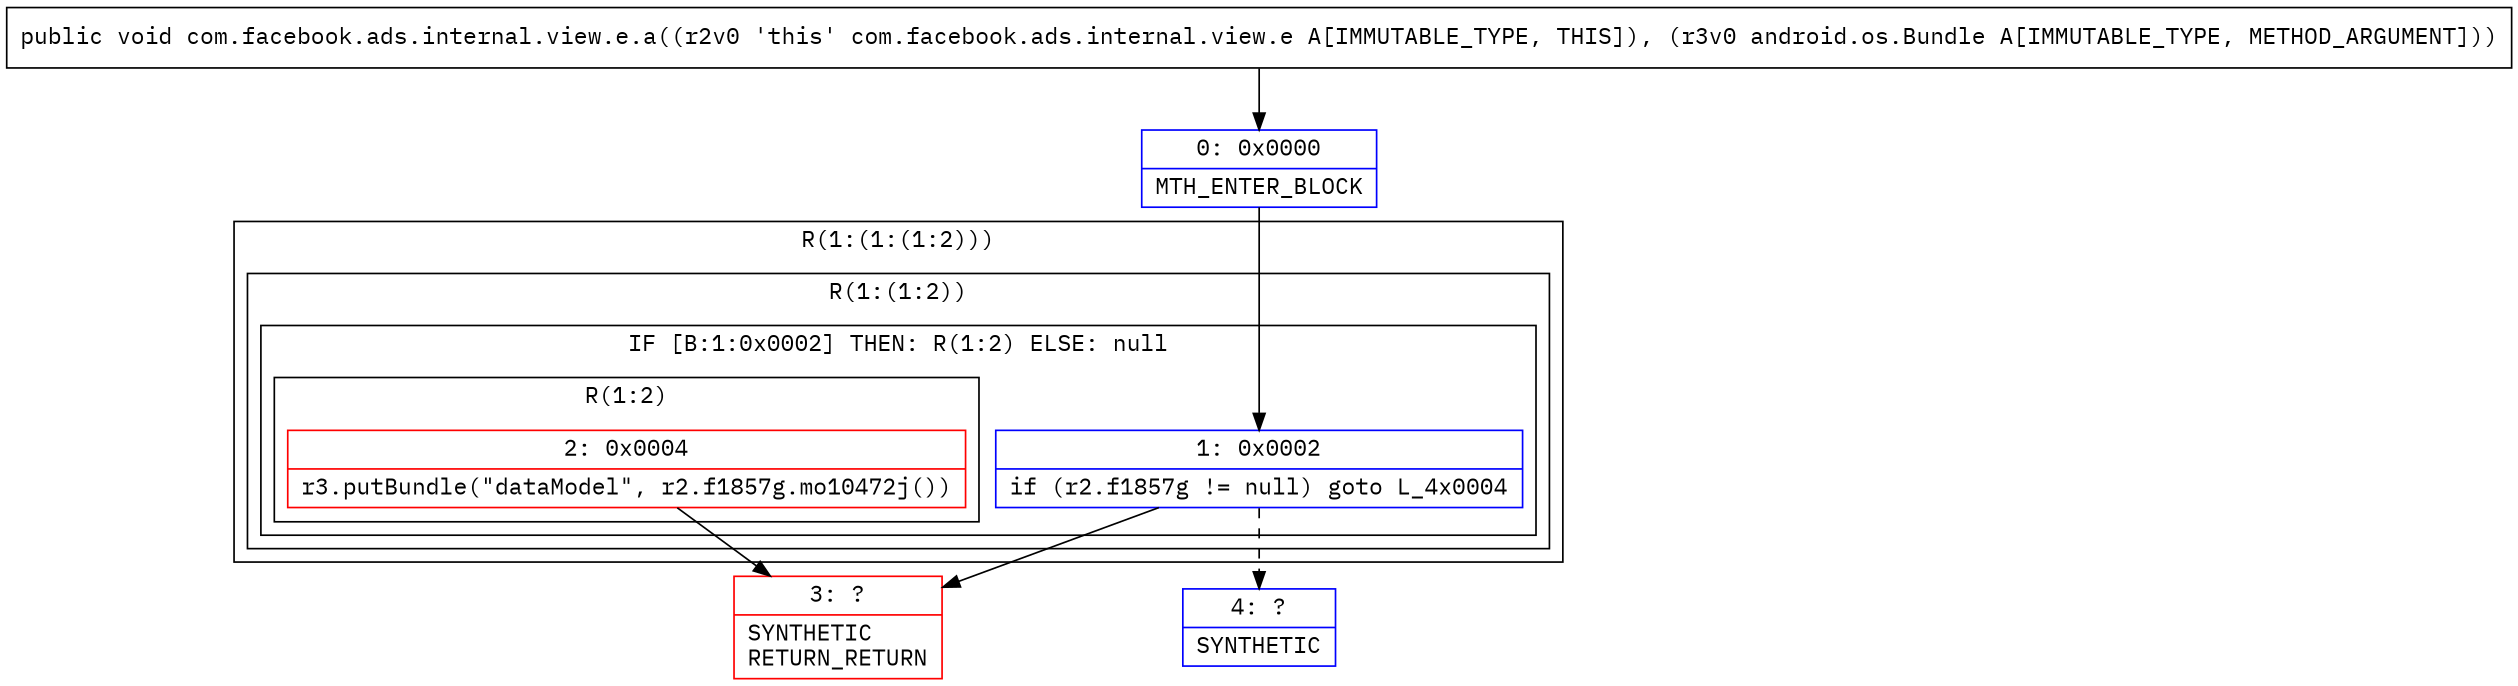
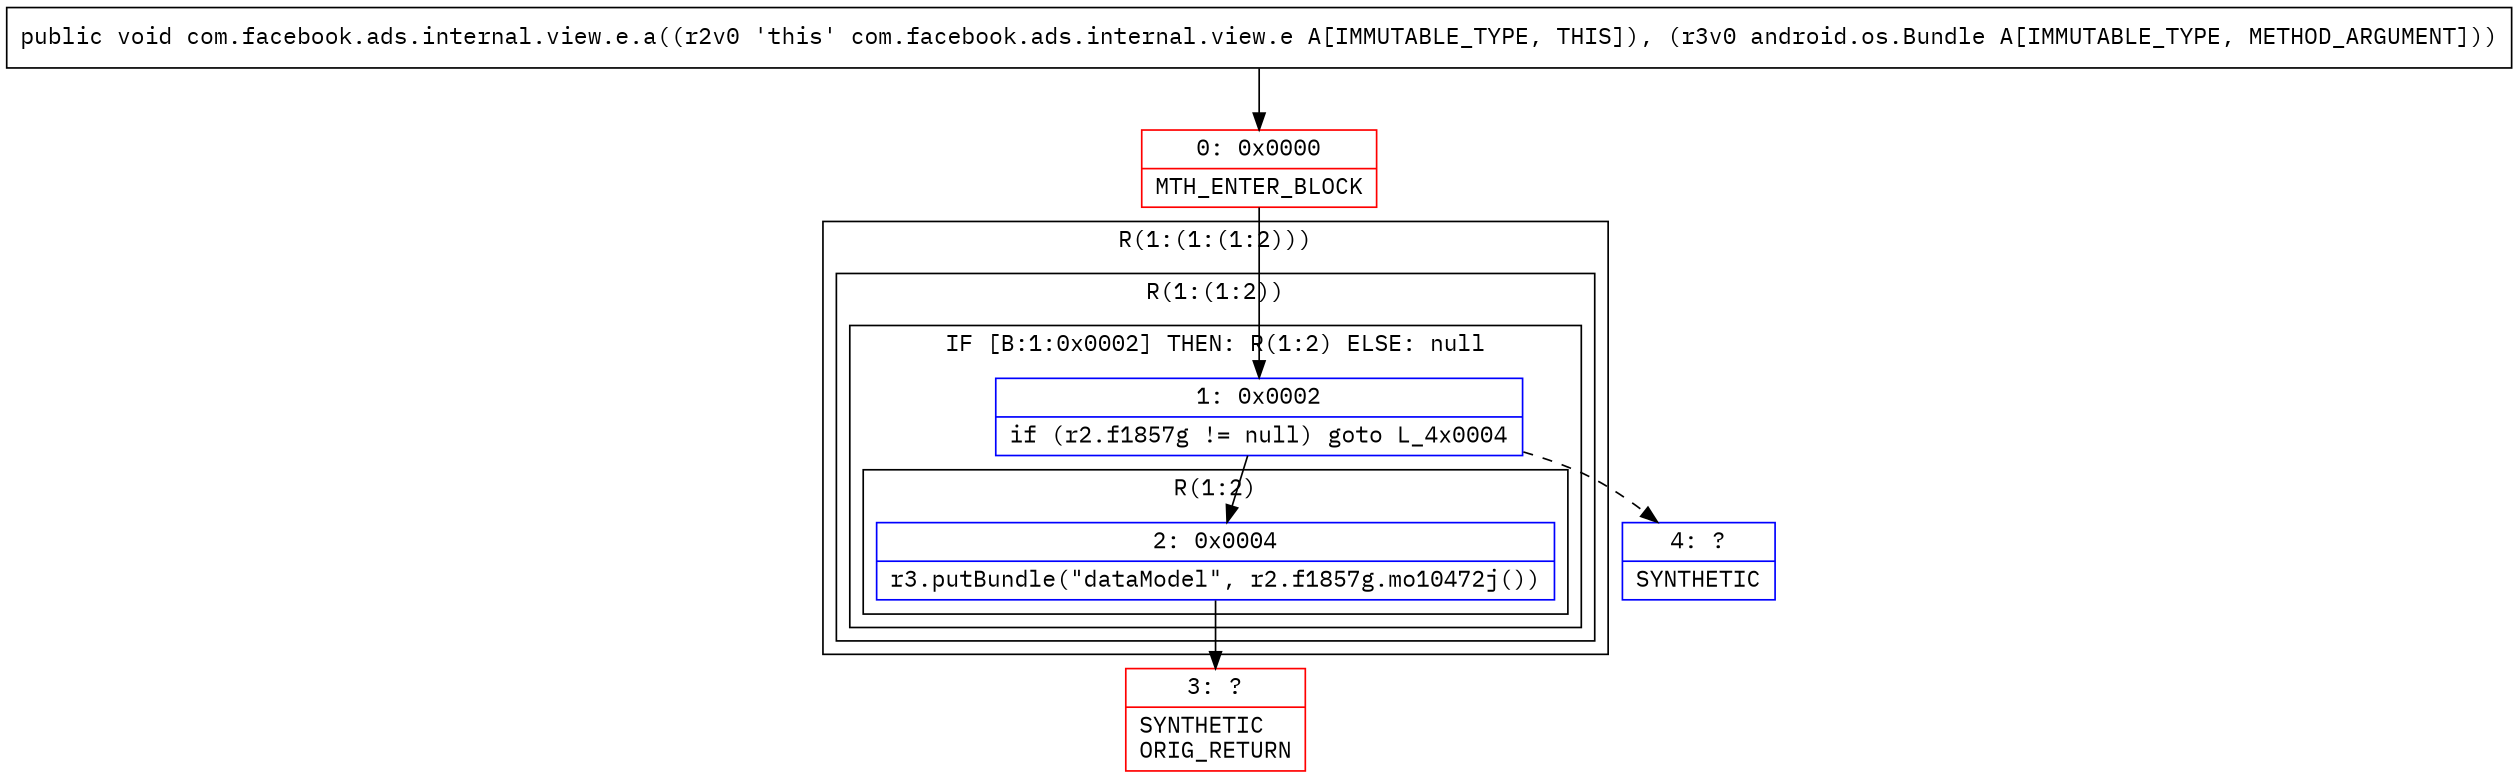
(1259, 169) -> (1259, 169)
(627, 469) -> (1216, 561)
(1059, 544) -> (1240, 481)
(838, 659) -> (1216, 751)
